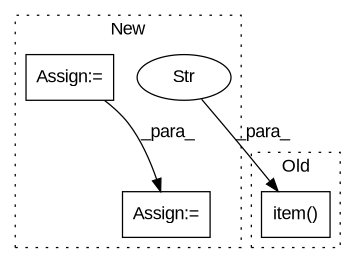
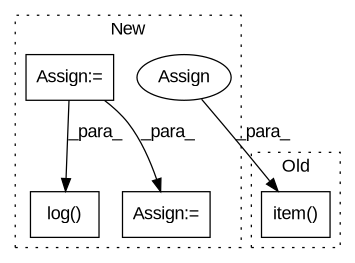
(184, 77) -> (184, 77)
none -> (65, 215)
